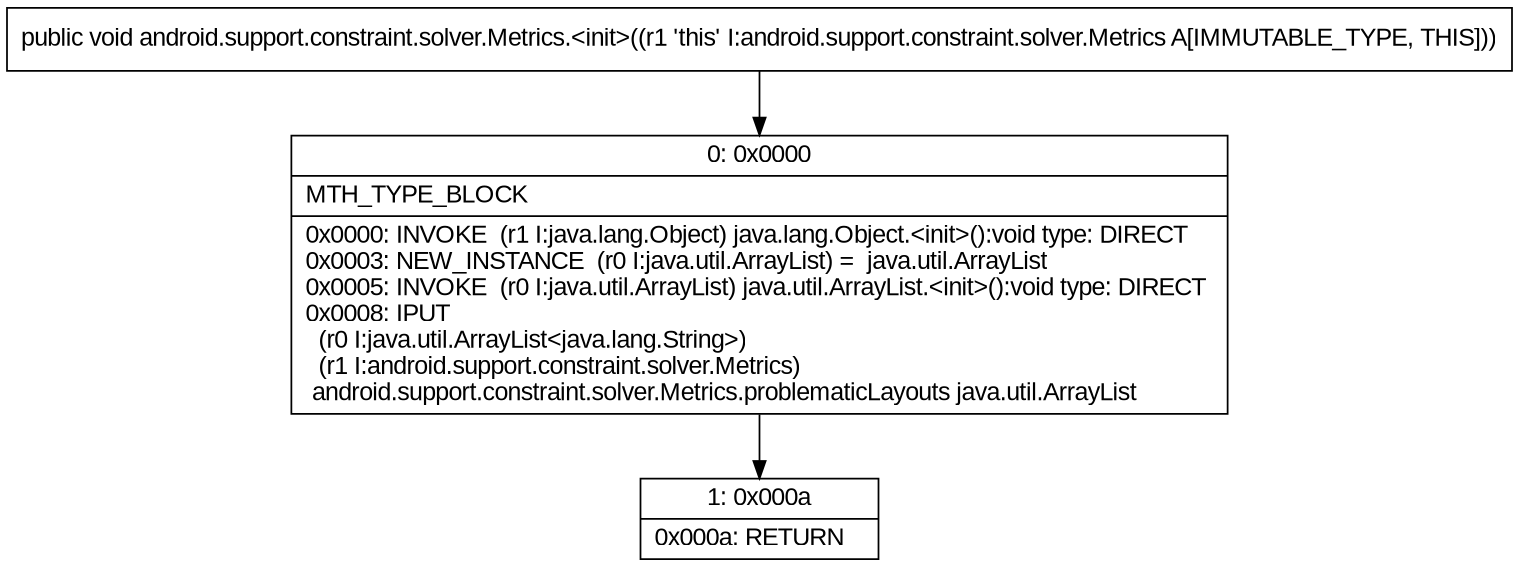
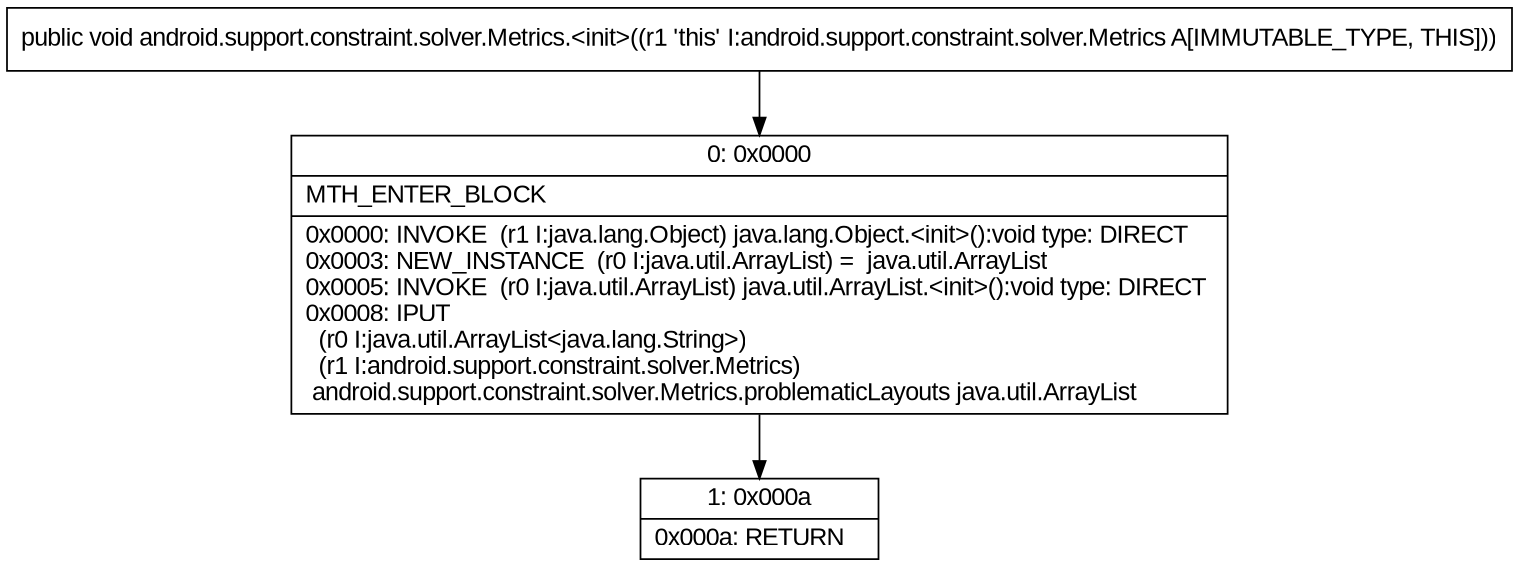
(416, 195) -> (426, 195)
